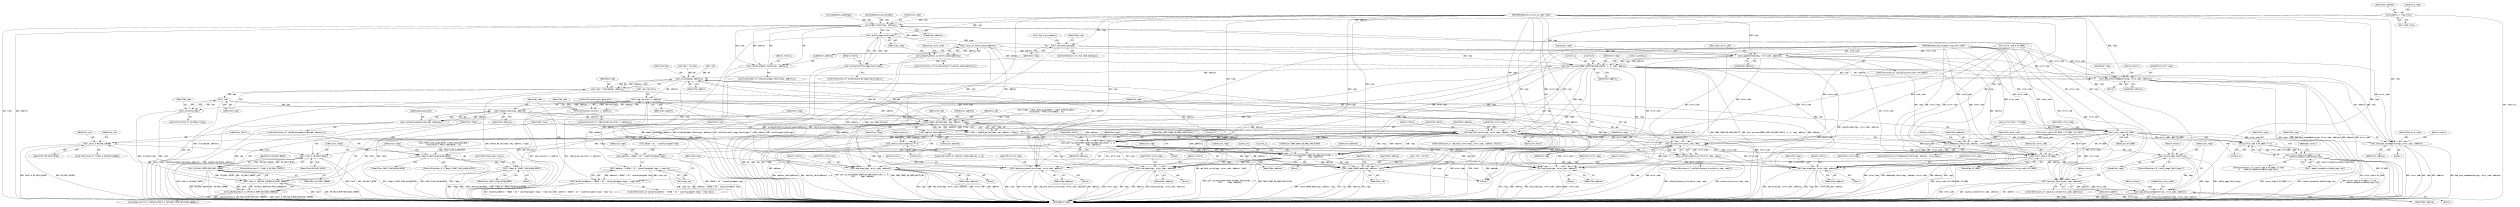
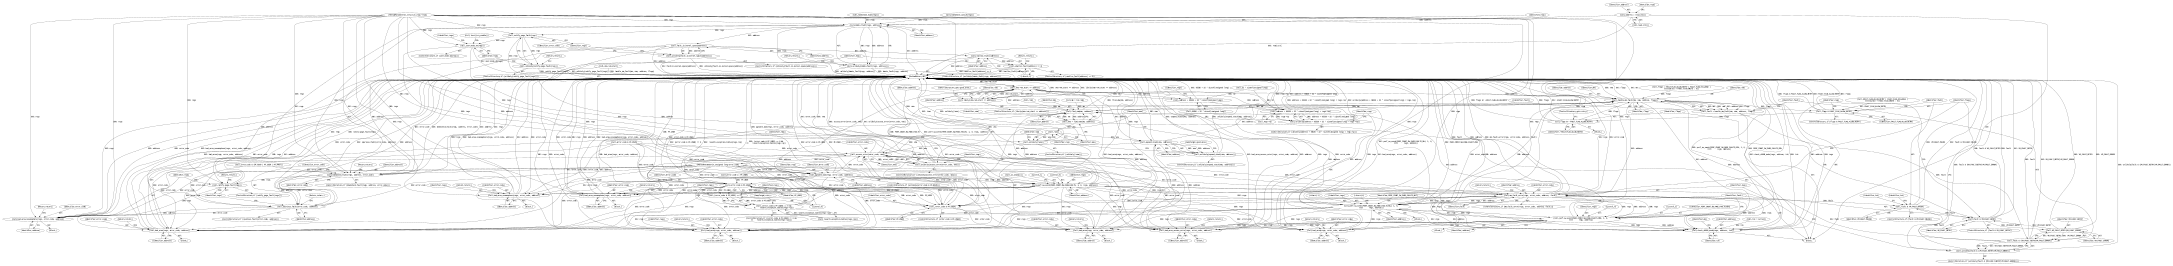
none -> (1252, 88)
none -> (1203, 105)
(1824, 116) -> (797, 160)
none -> (1872, 116)
(1914, 122) -> (295, 67)
(610, 200) -> (970, 82)
